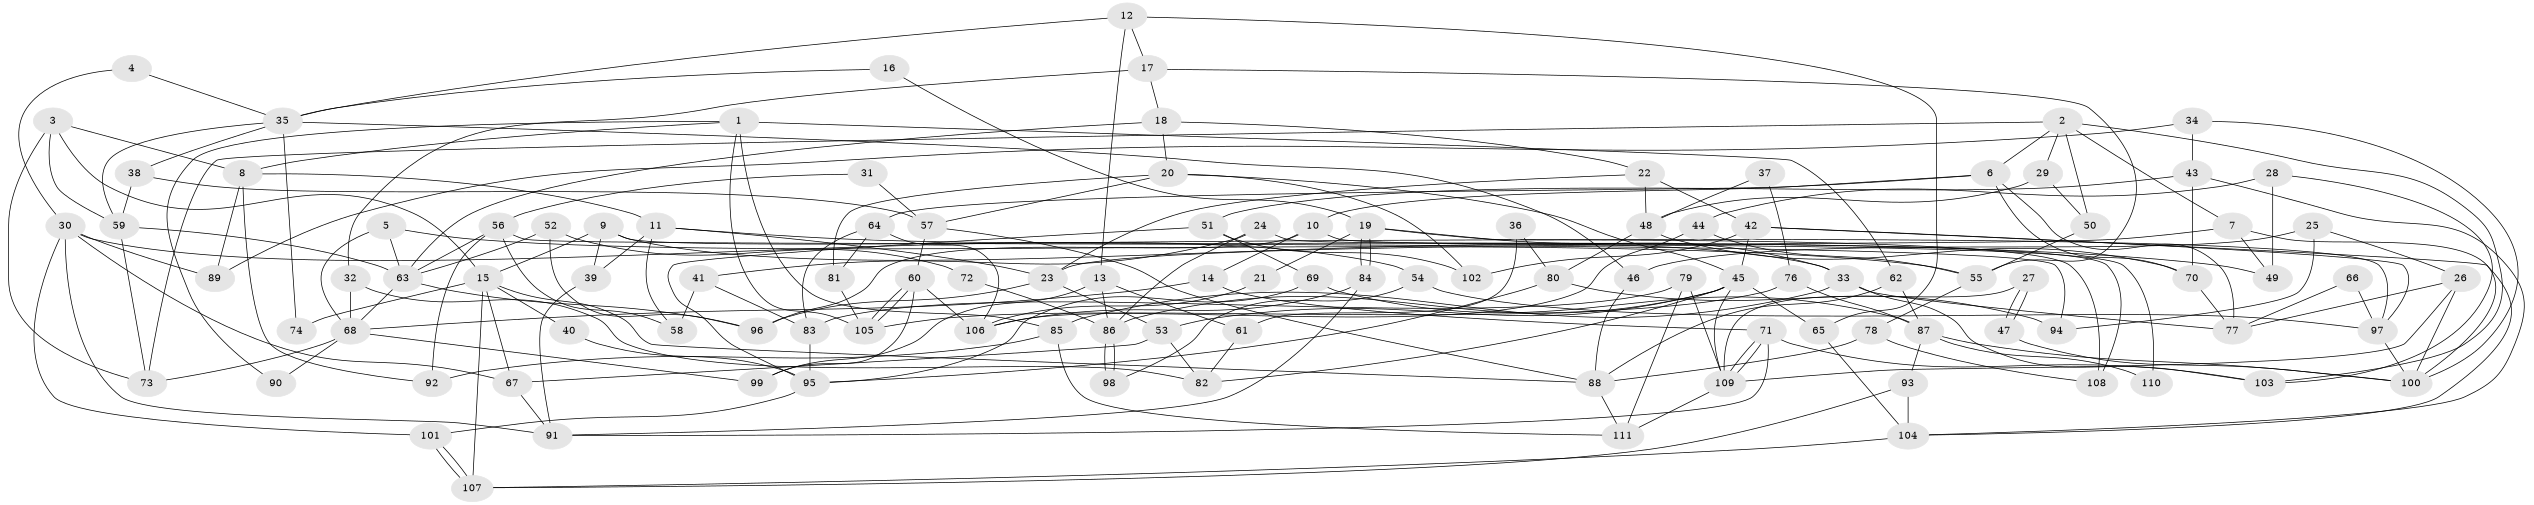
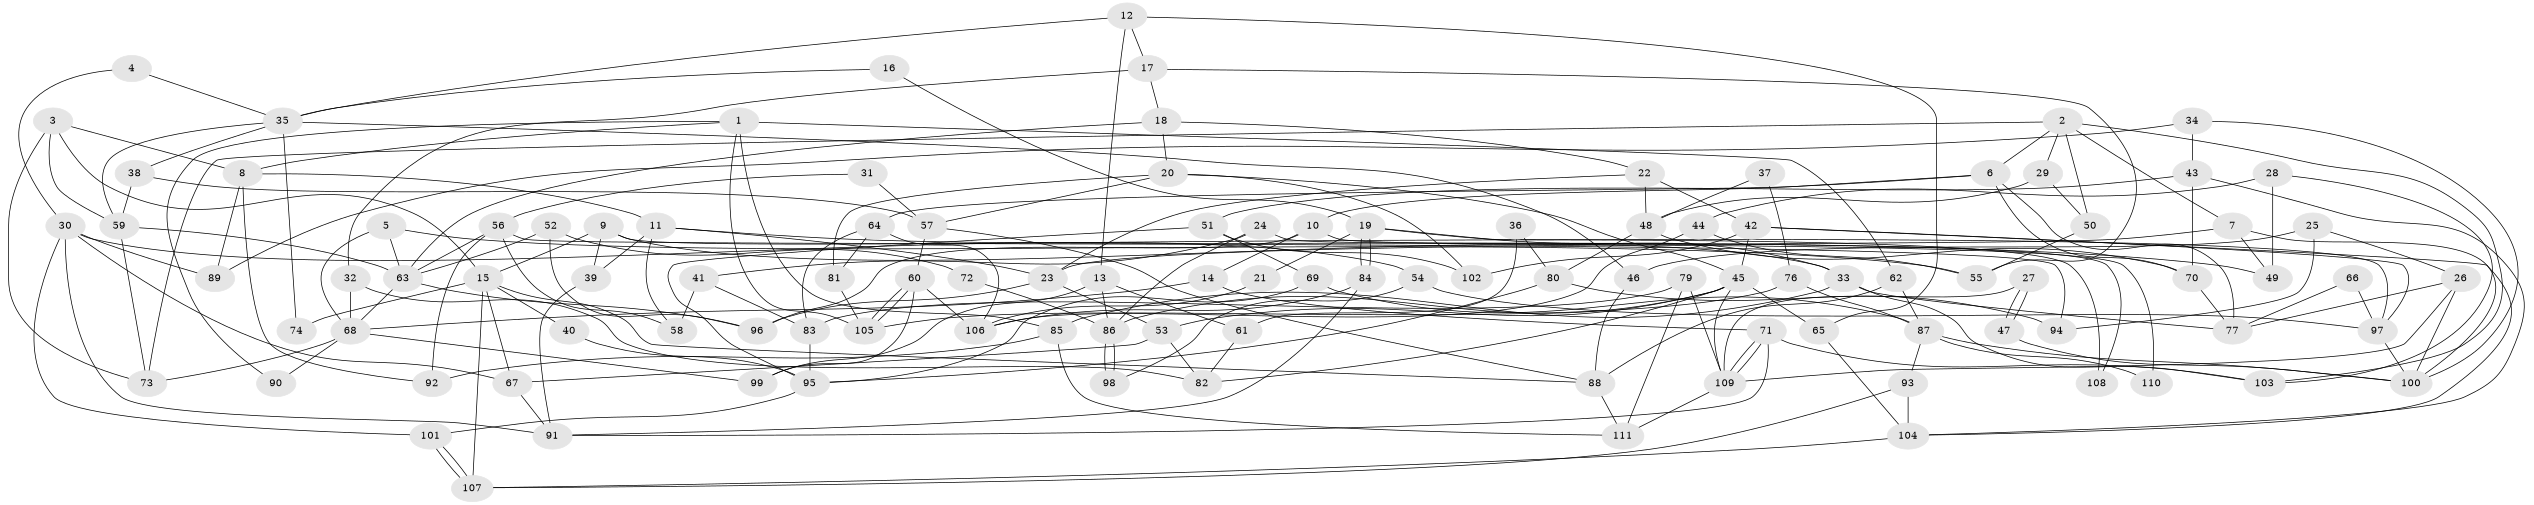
(1872, 331) -> none
